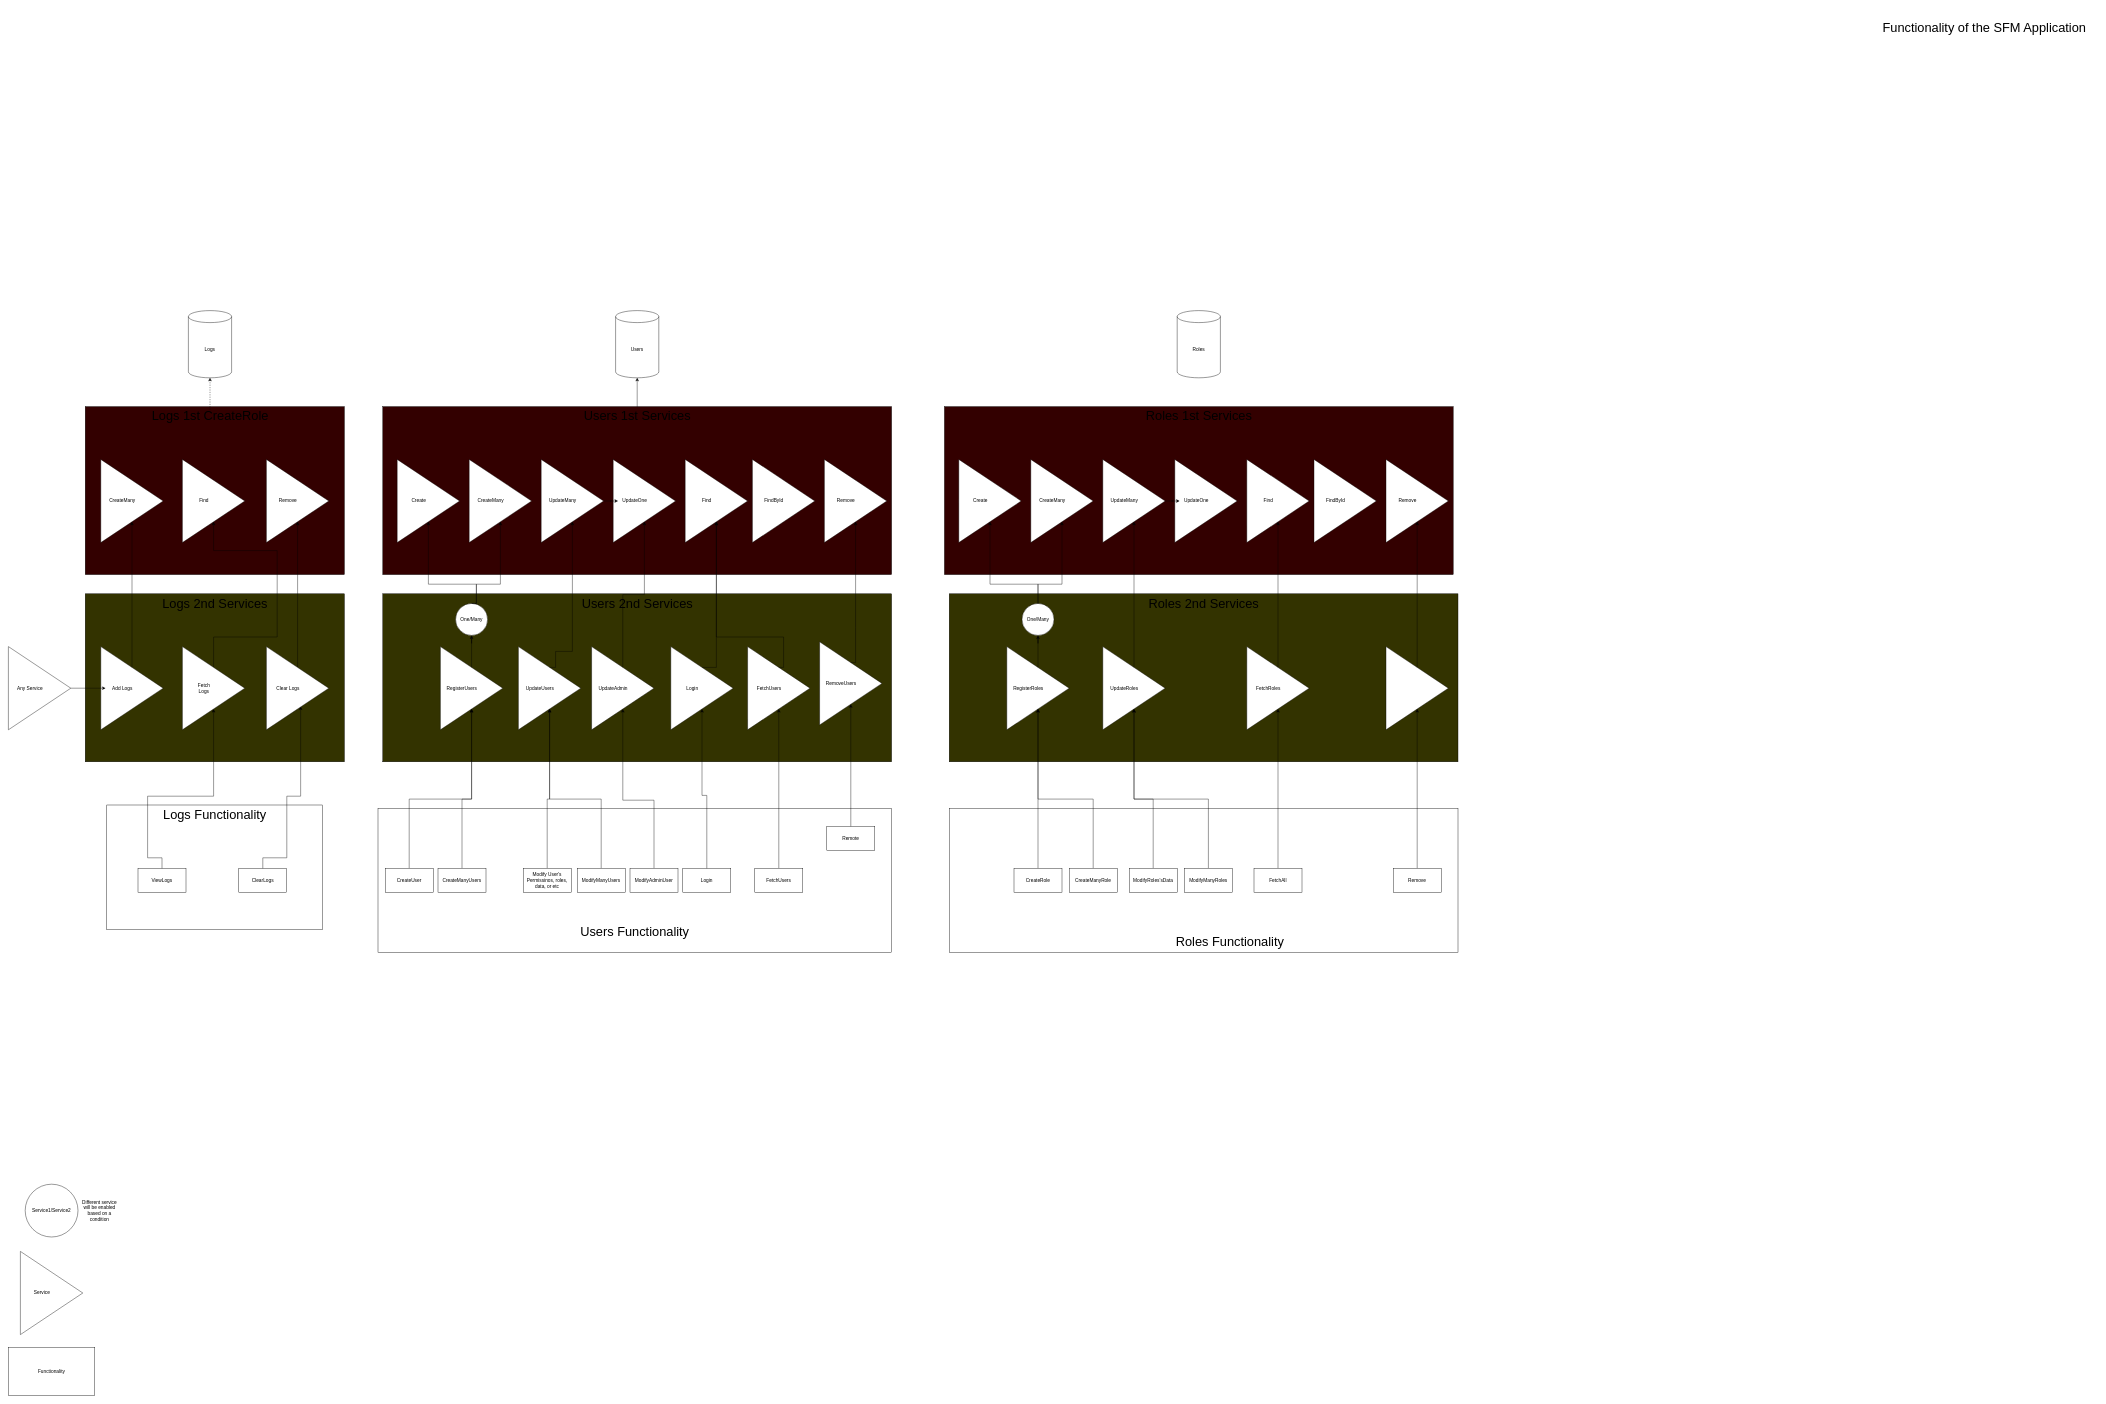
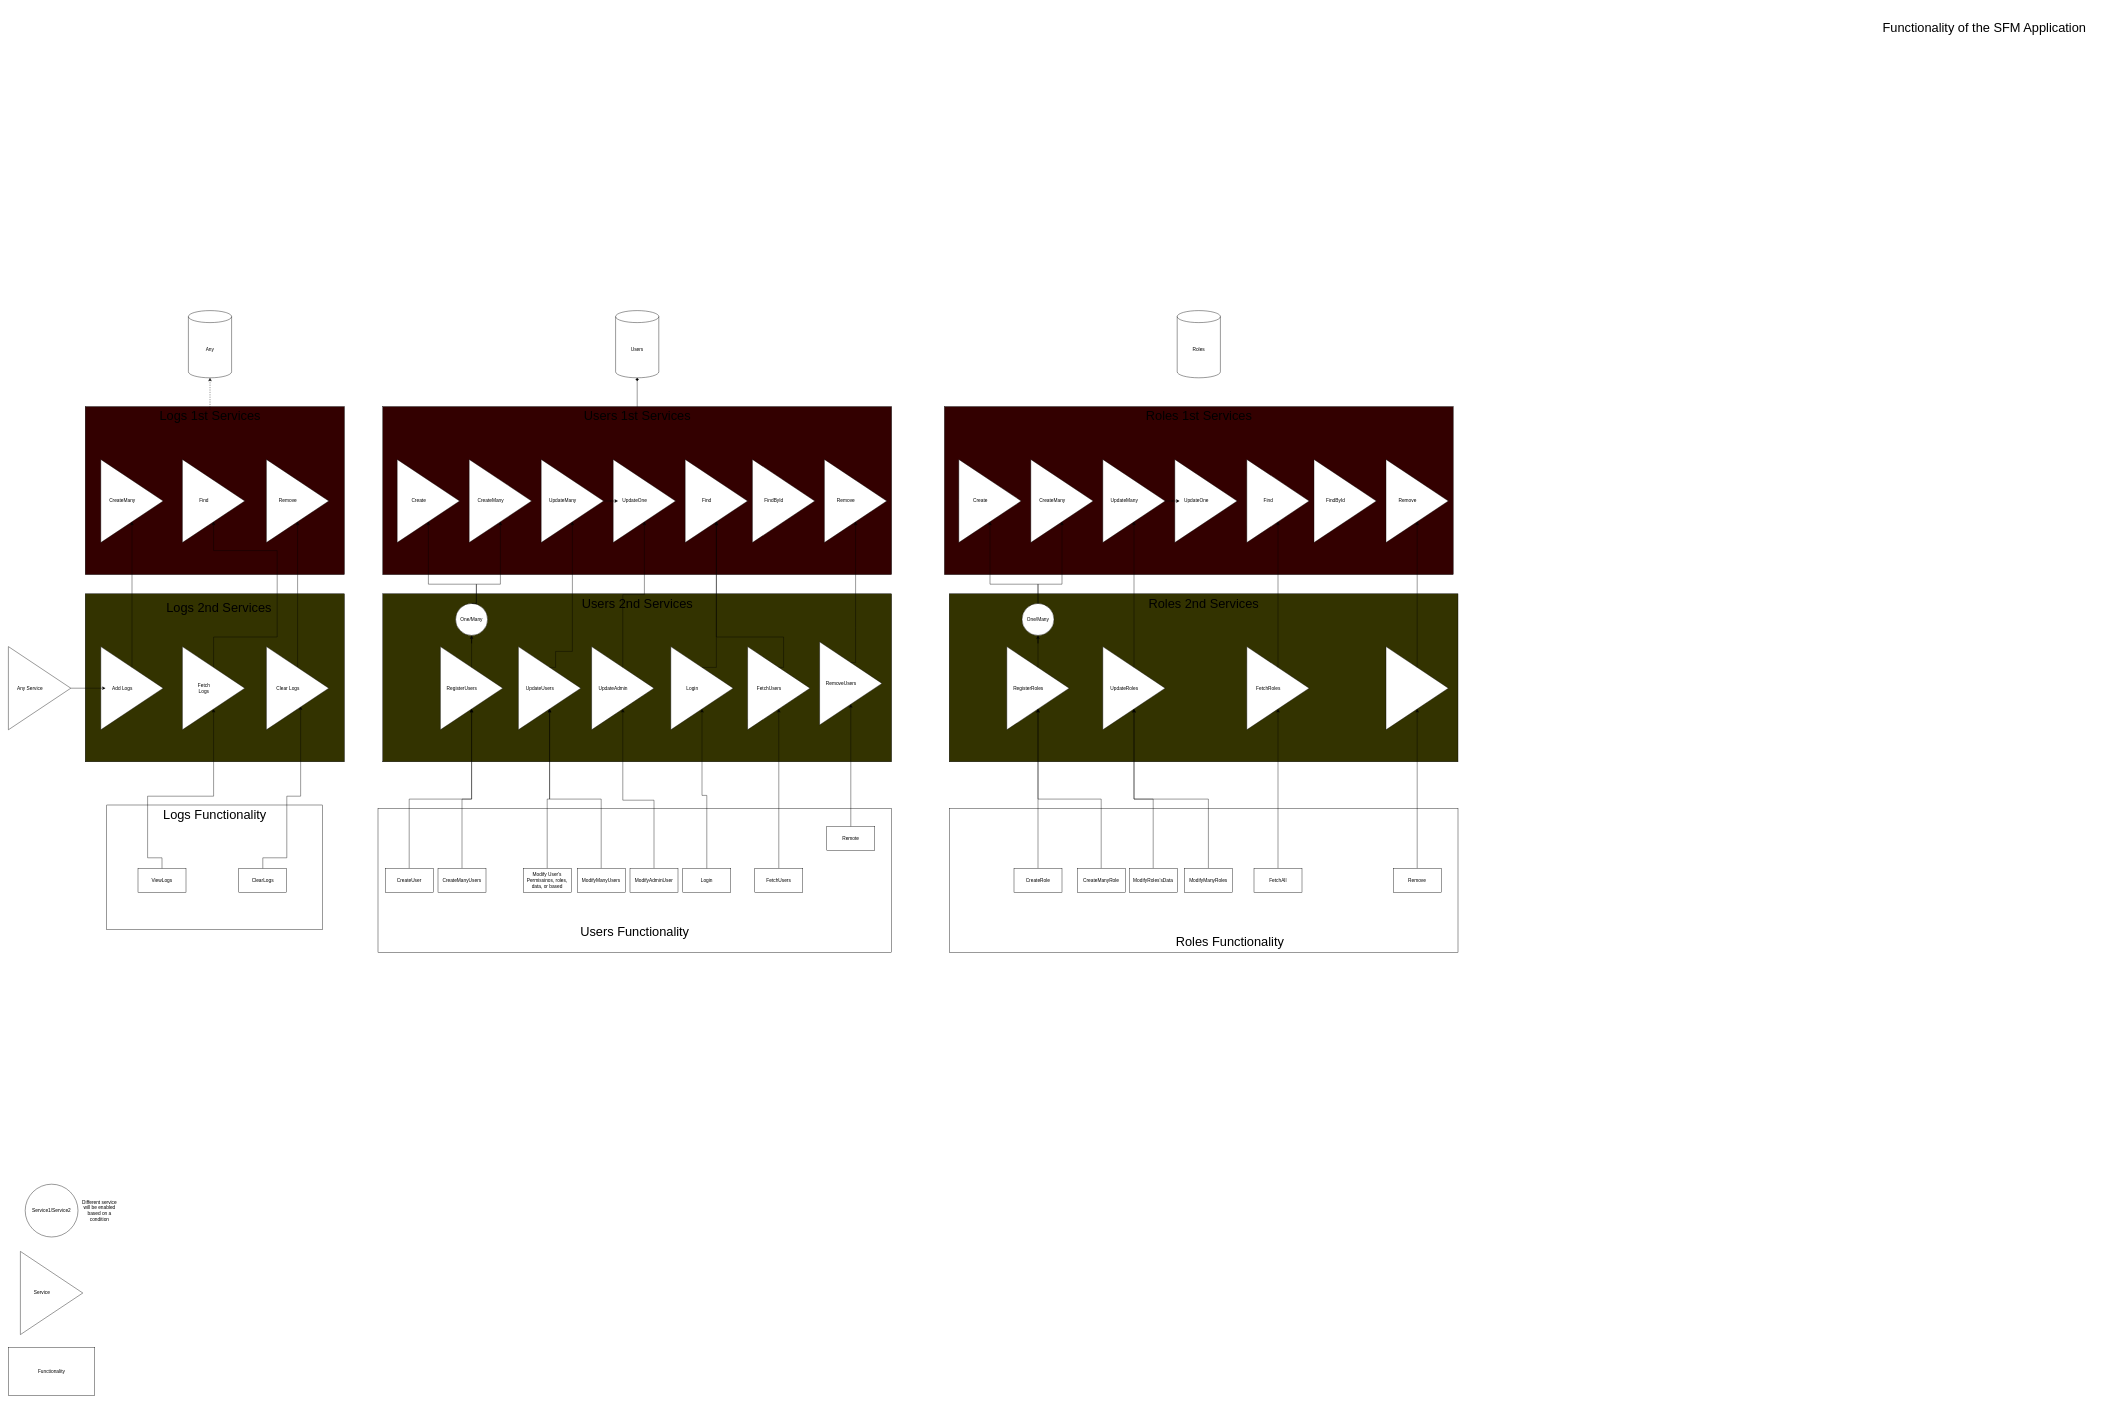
(210, 349) -> (210, 349)
(637, 381) -> (637, 382)
(210, 416) -> (210, 416)
(215, 603) -> (219, 607)
(547, 880) -> (547, 880)
(1093, 880) -> (1101, 880)
